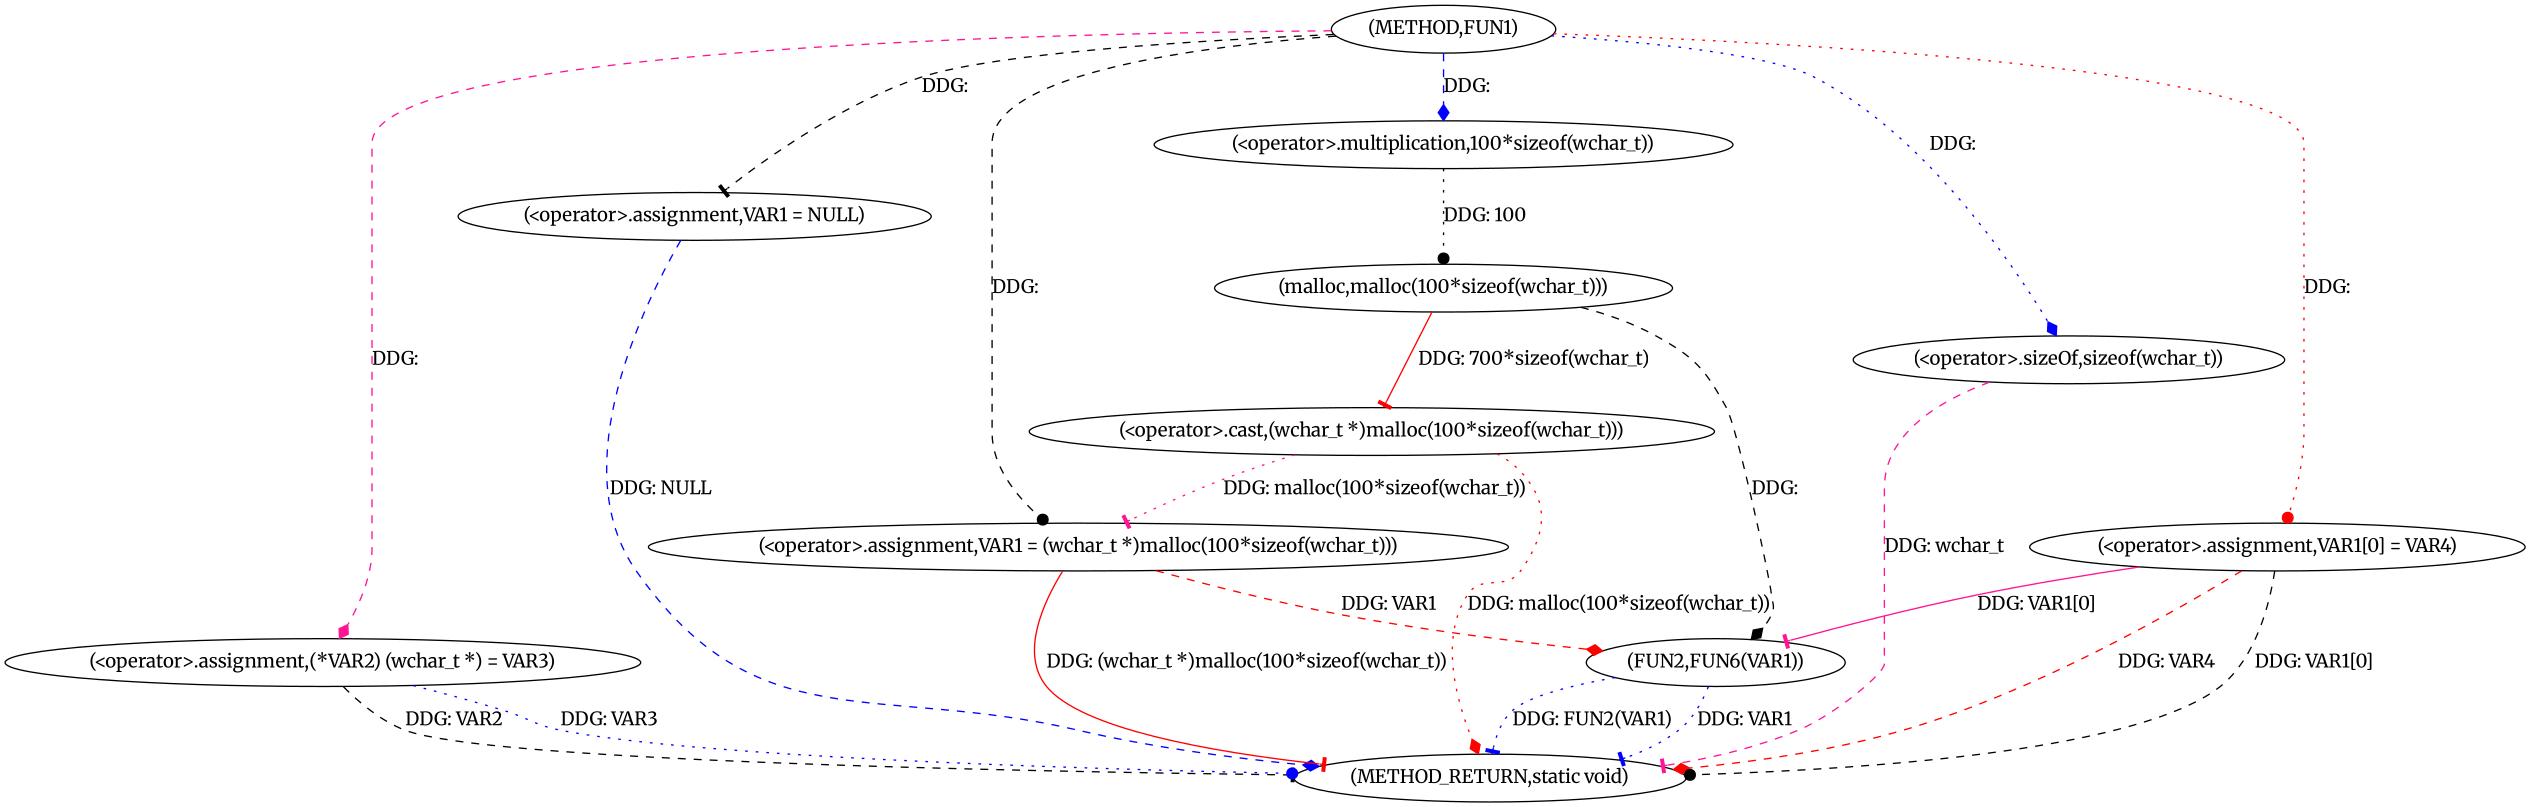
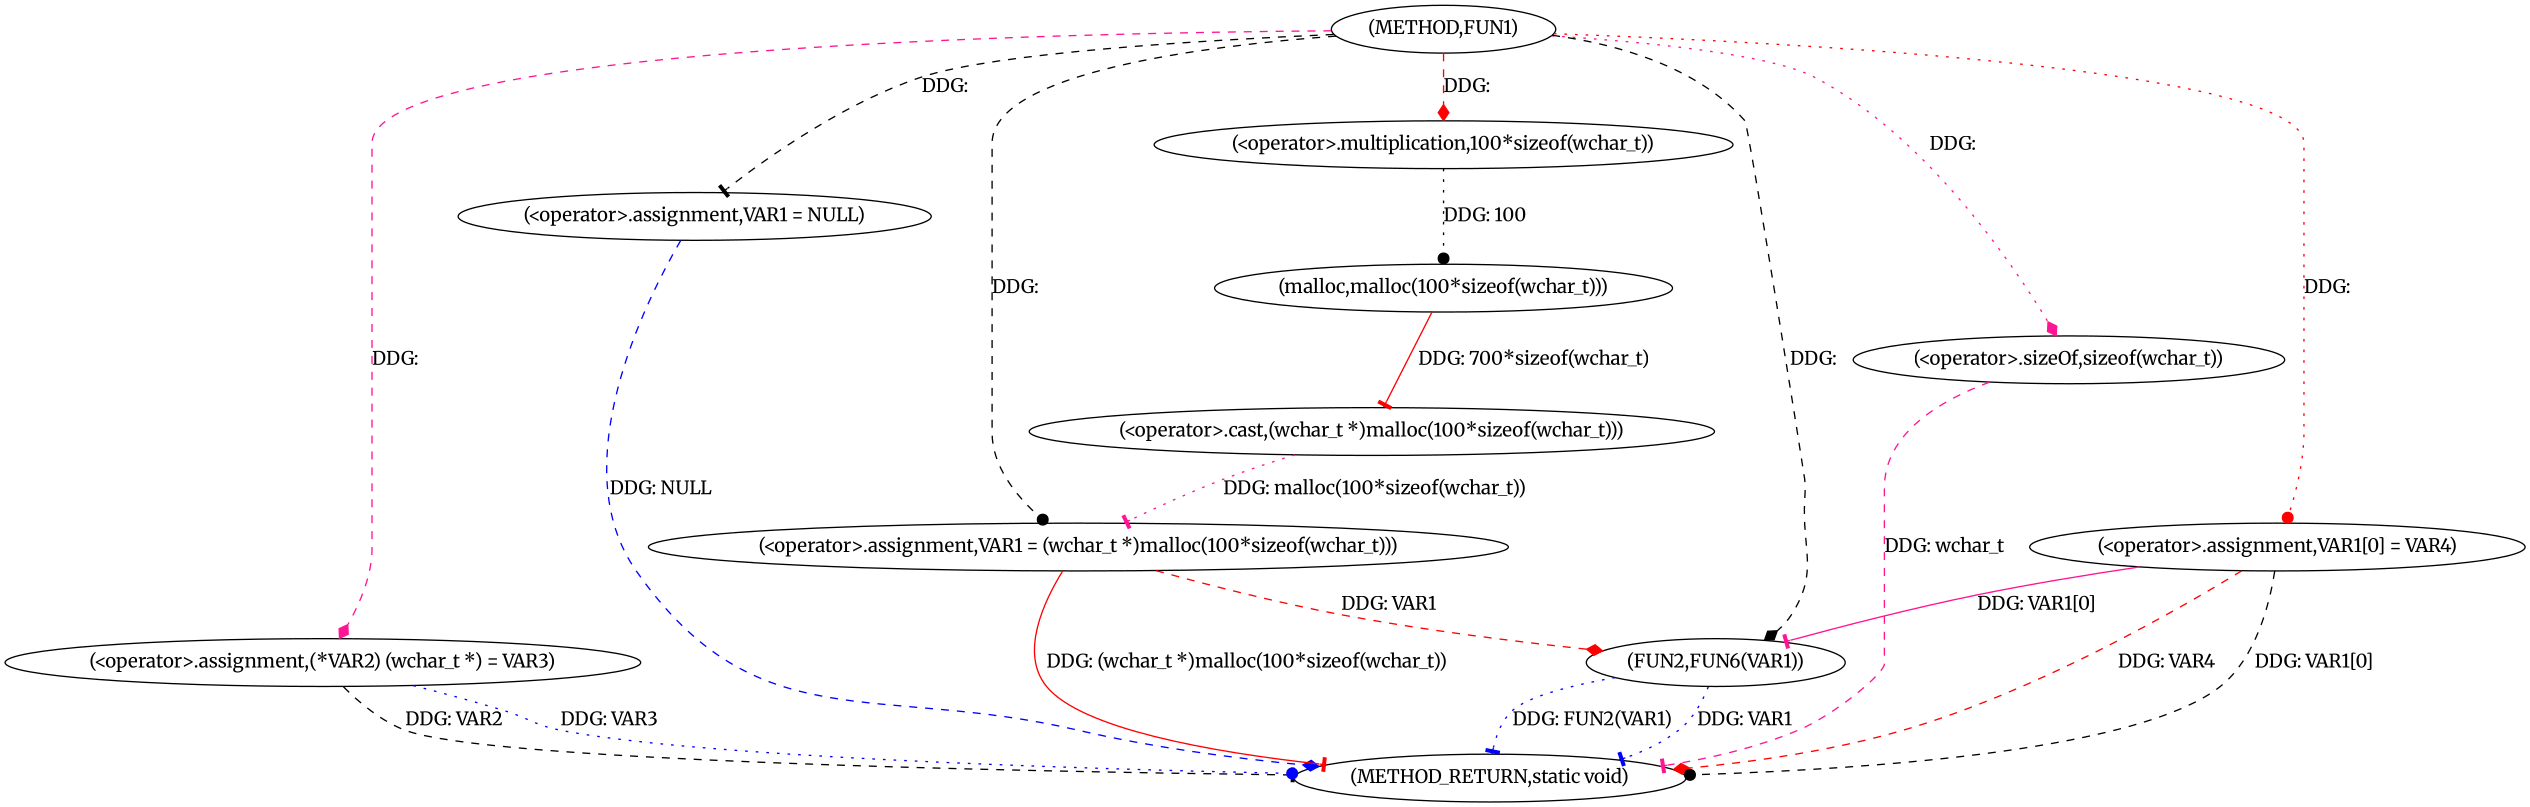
(1444, 79) -> (1444, 79)
(1846, 97) -> (1846, 97)
(1734, 429) -> (1771, 273)
(1489, 583) -> none
